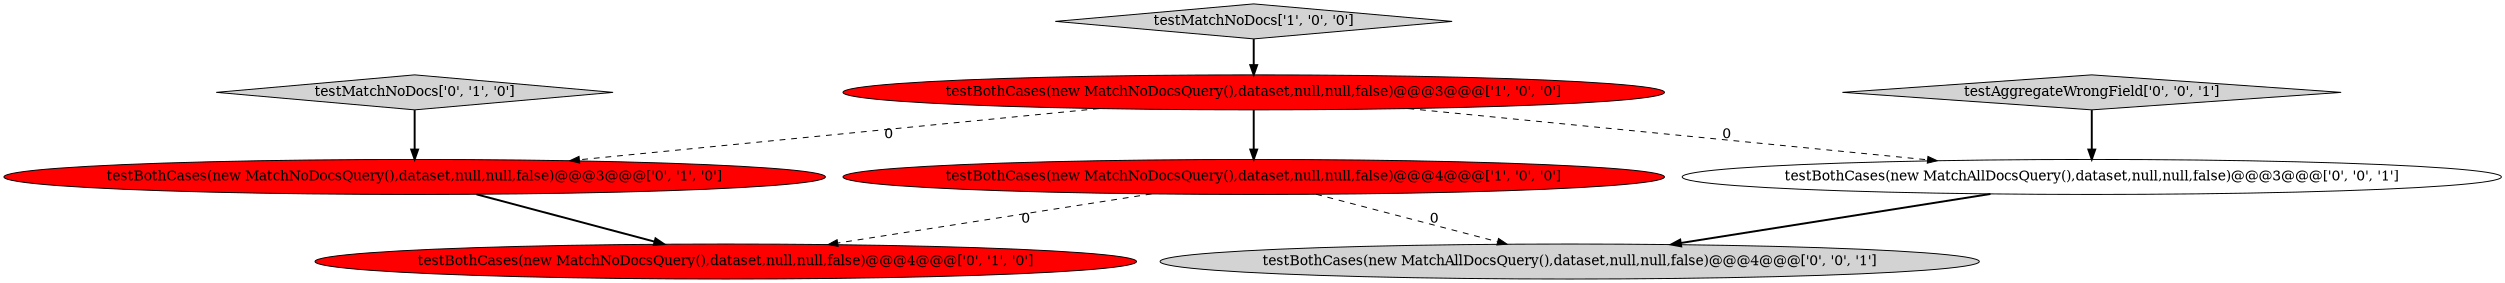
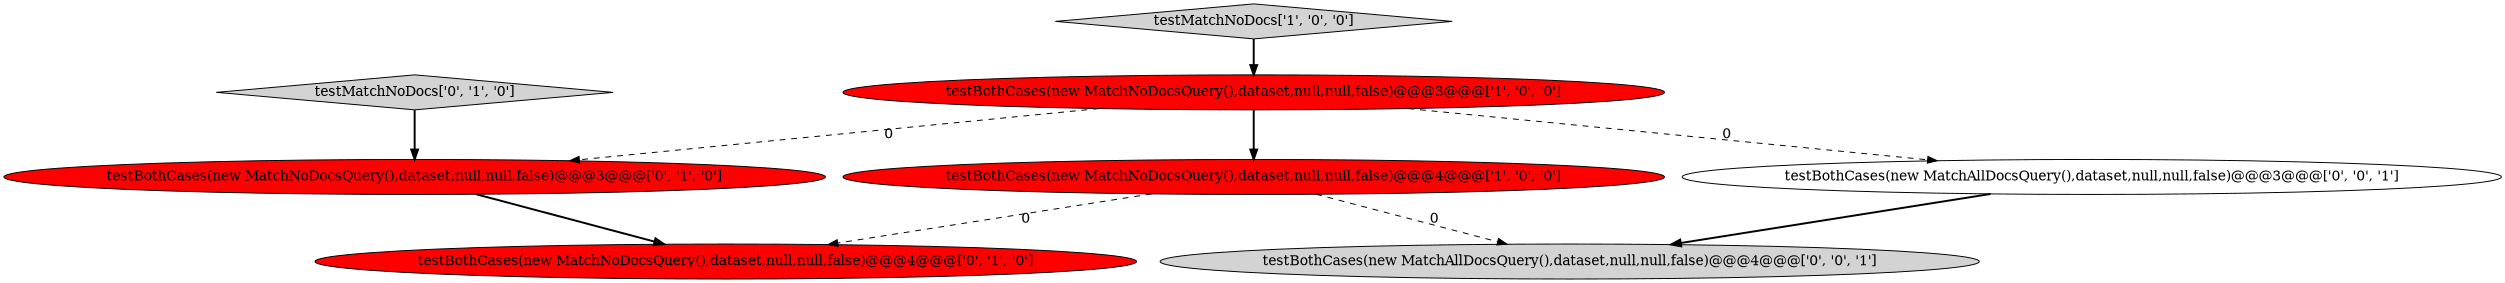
(2092, 92) -> none
